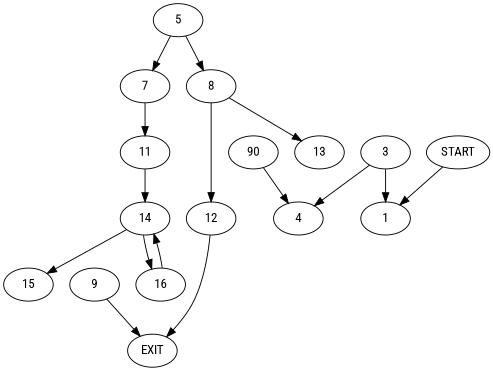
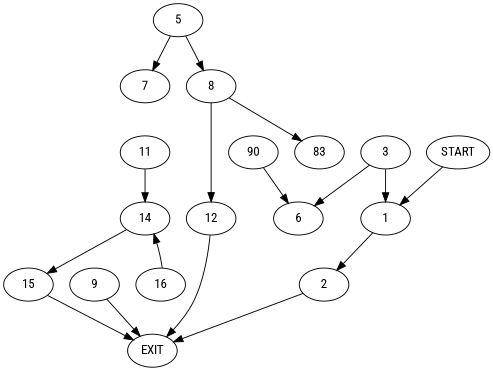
(145, 115) -> none
(319, 152) -> (319, 152)
(298, 218) -> (298, 218)
(146, 248) -> none
none -> (324, 285)
none -> (86, 316)
